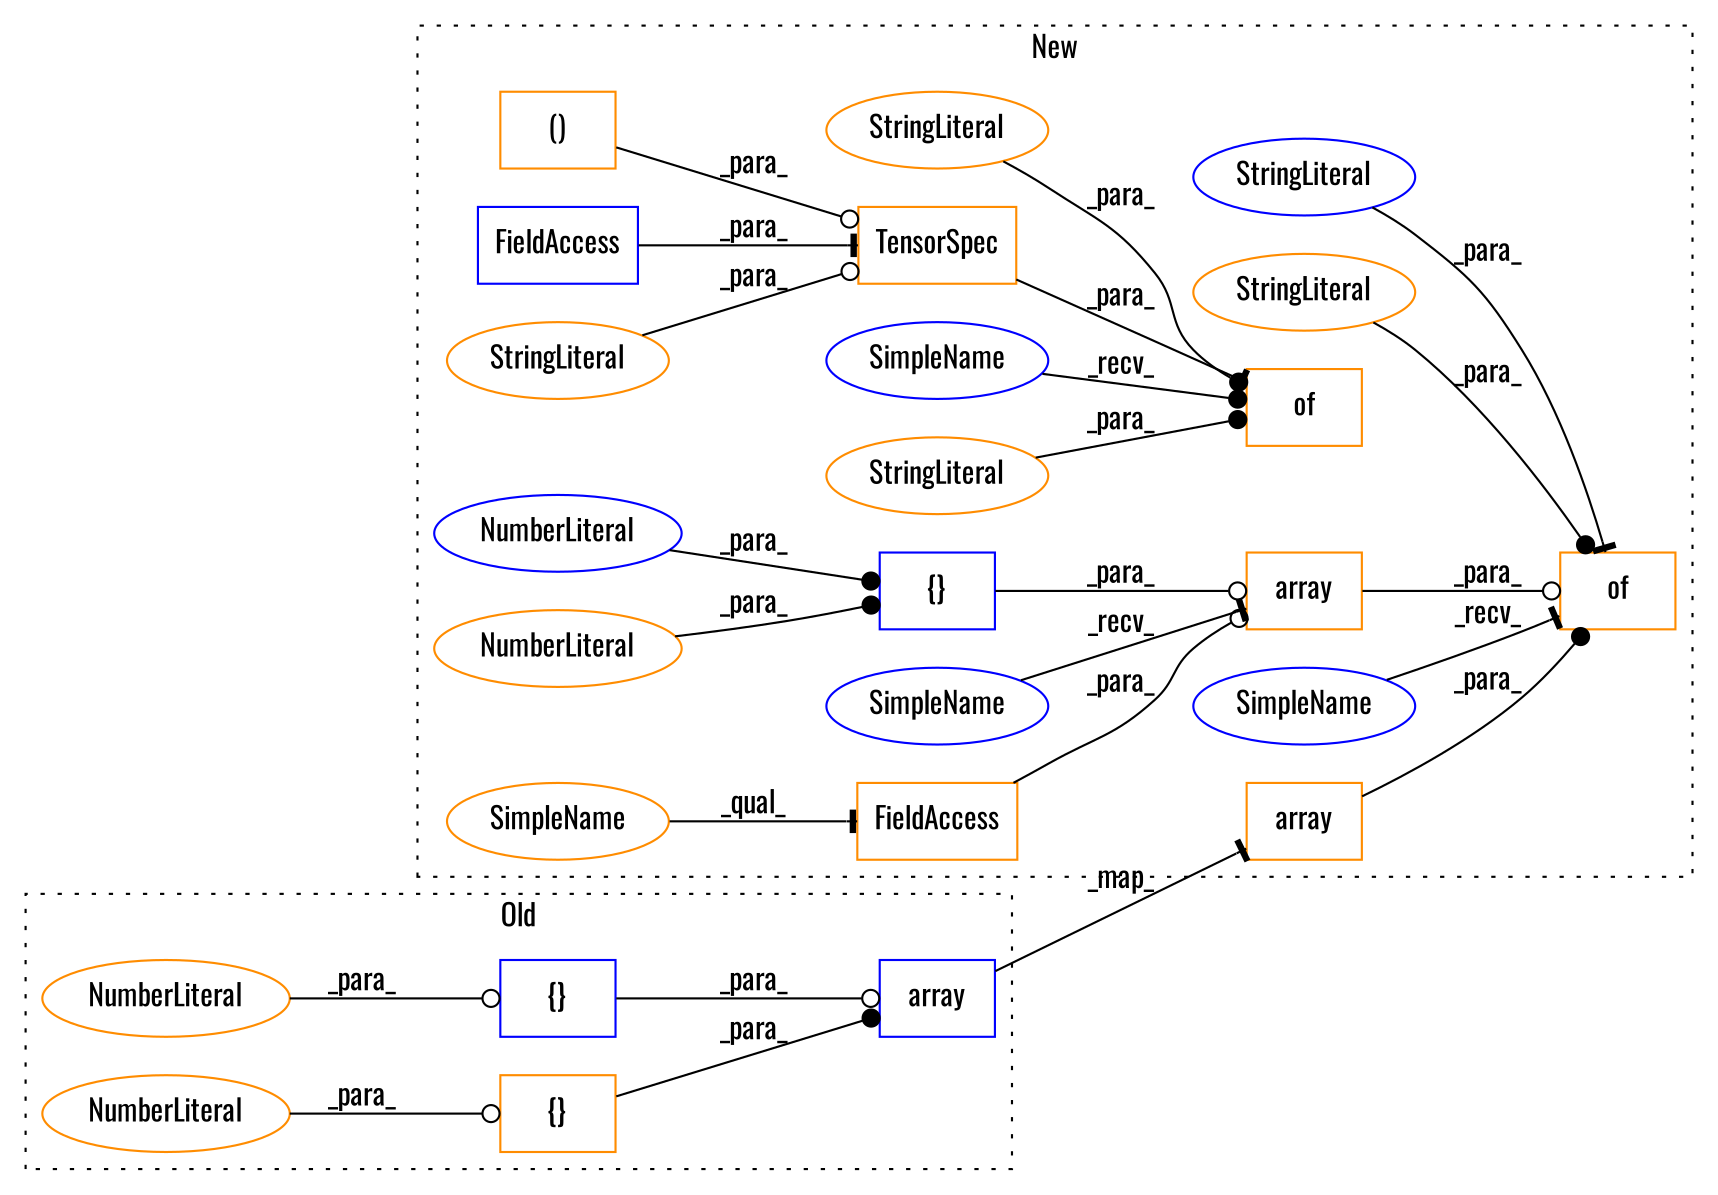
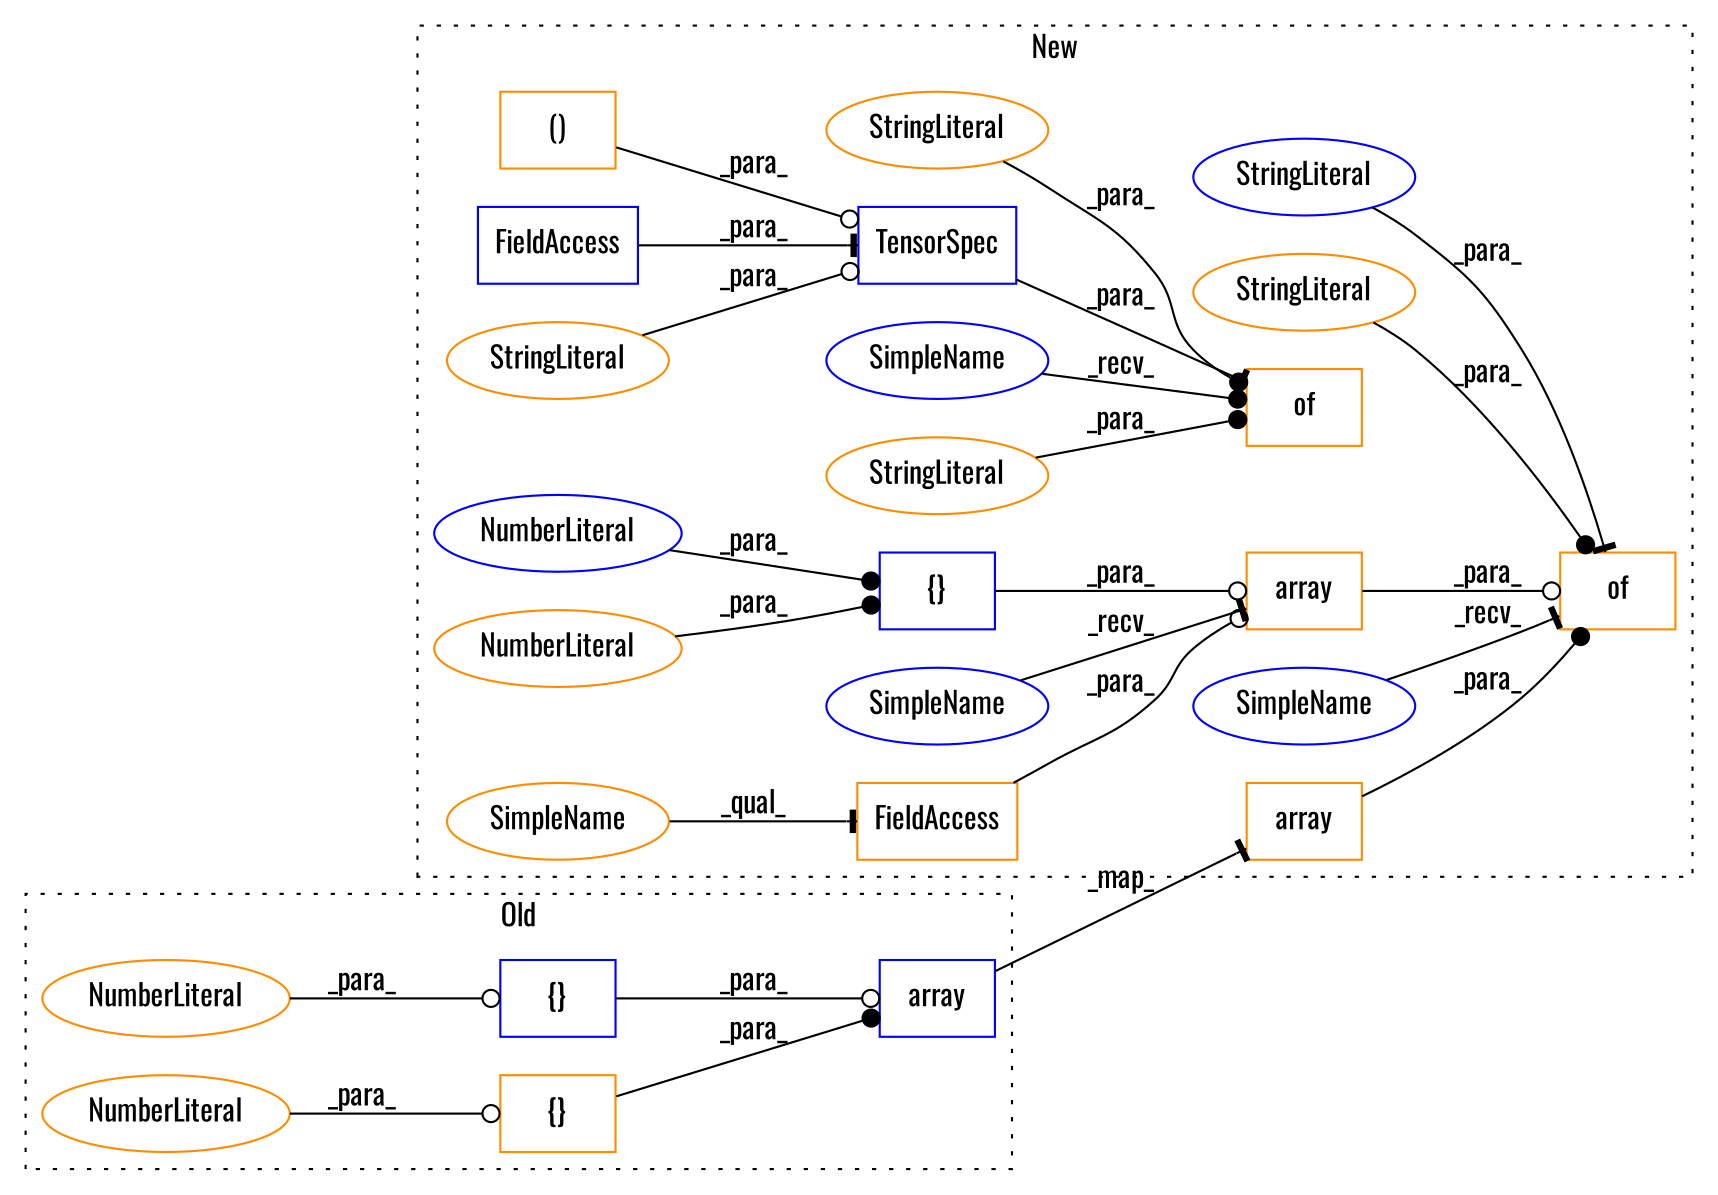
(937, 245) -> (937, 245)
